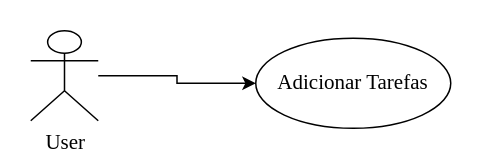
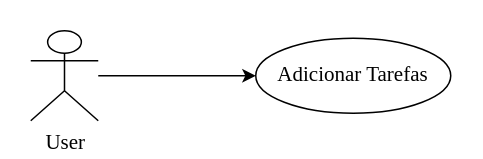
(353, 83) -> (353, 76)
